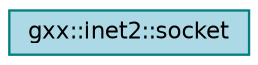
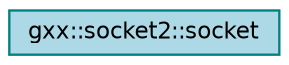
(129, 33) -> (144, 33)
